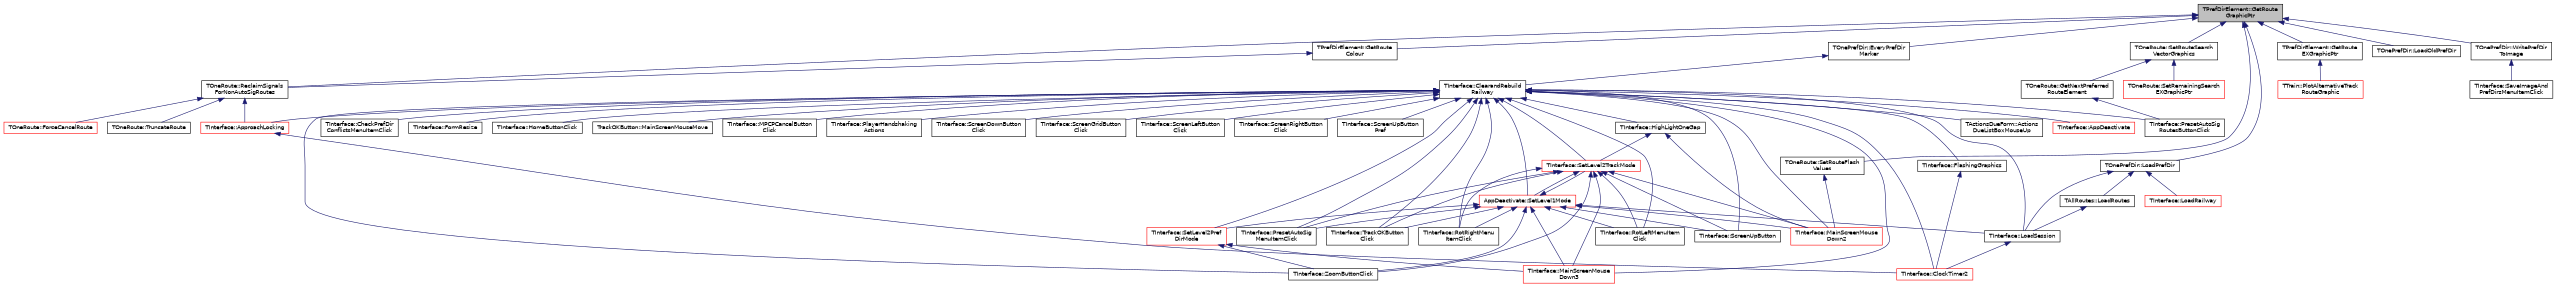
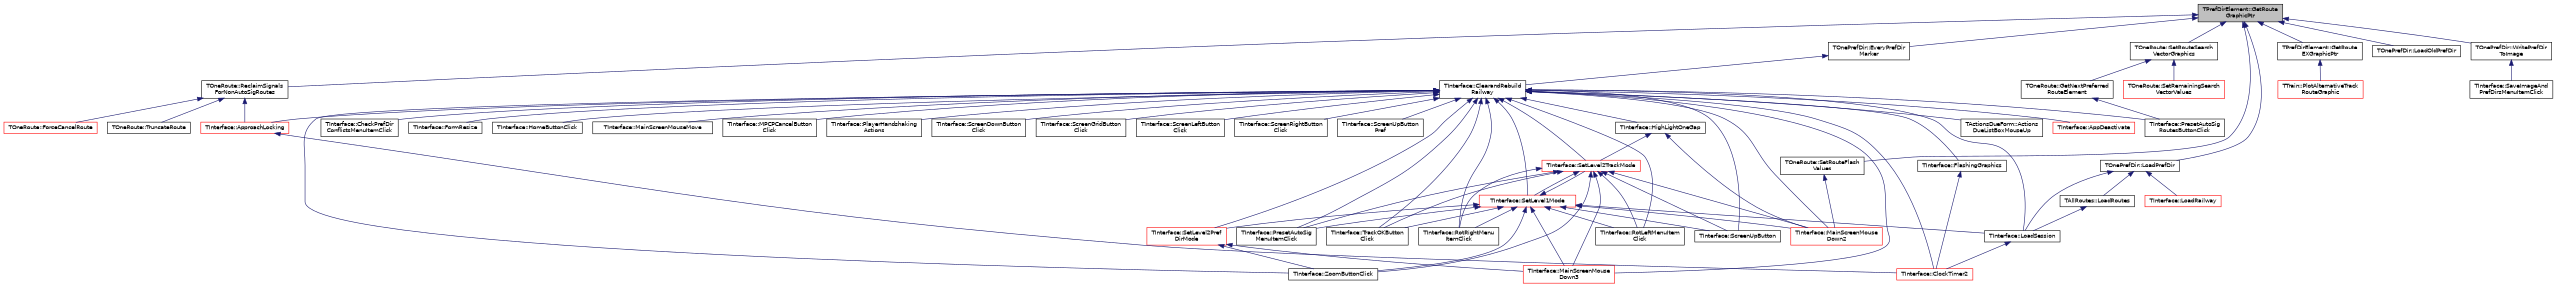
(1355, 51) -> none
(2174, 89) -> (2174, 89)
(653, 128) -> (653, 128)
(1528, 201) -> (1528, 201)
